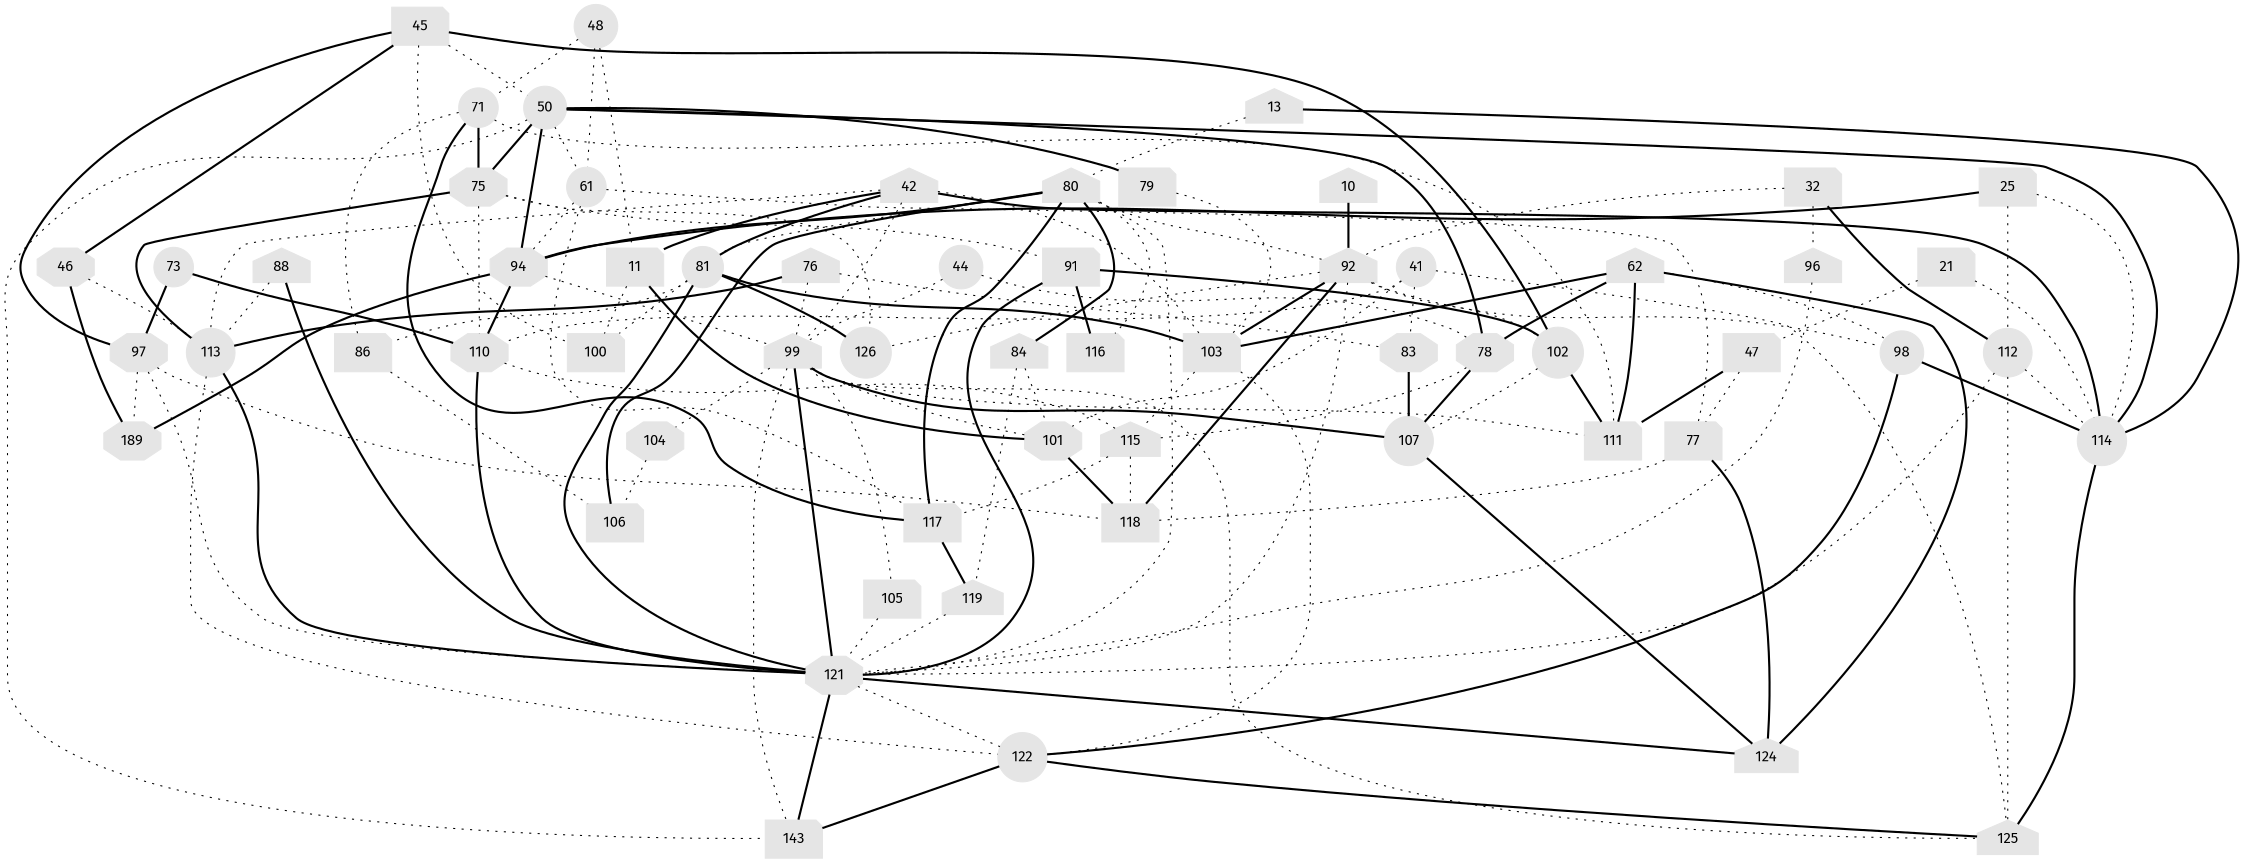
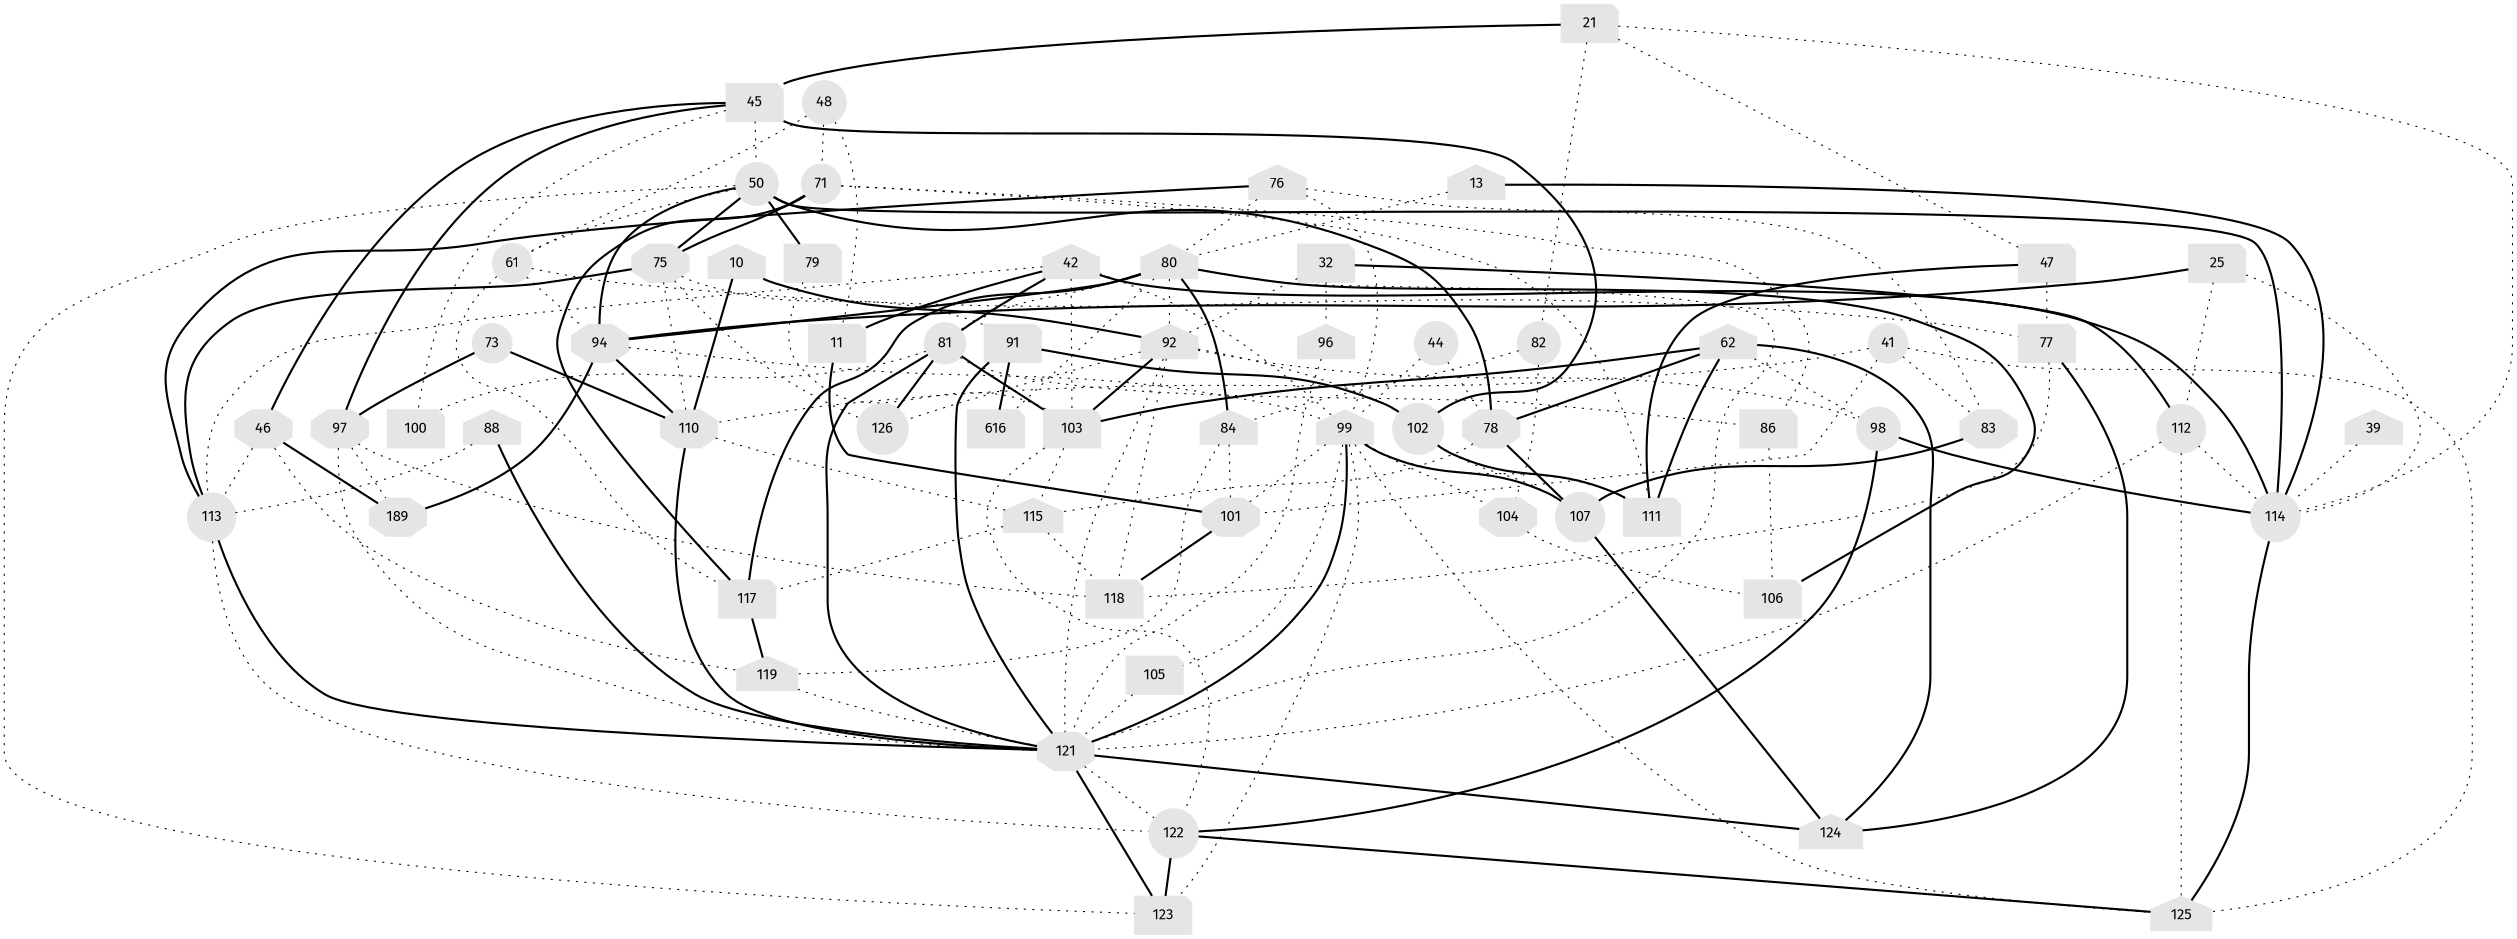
none -> (1171, 38)
none -> (1221, 225)
(613, 315) -> none
none -> (1539, 343)
none -> (713, 344)
(1095, 353) -> (996, 429)
(1241, 393) -> (1142, 469)
none -> (2374, 429)
none -> (482, 603)
(794, 839) -> (1163, 915)
